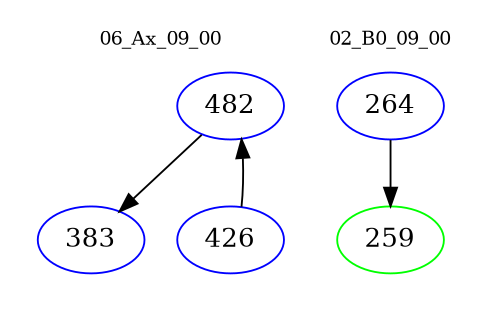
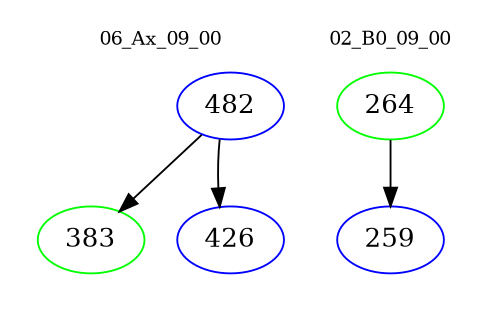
(391, 106) -> (391, 106)
(243, 183) -> (218, 164)
(91, 240) -> (91, 240)
(391, 240) -> (391, 240)
